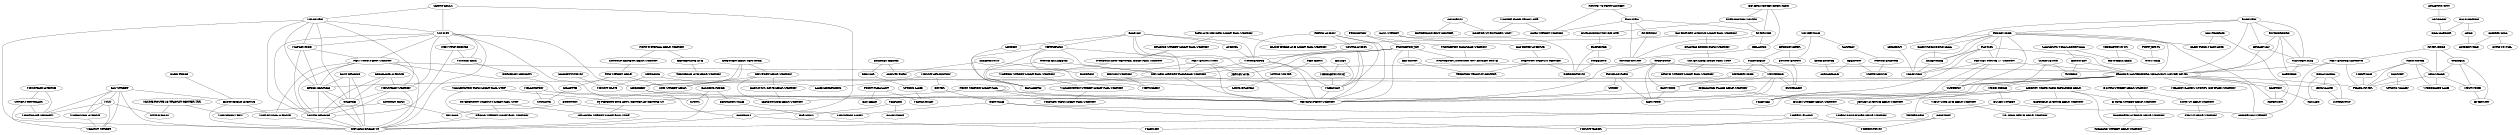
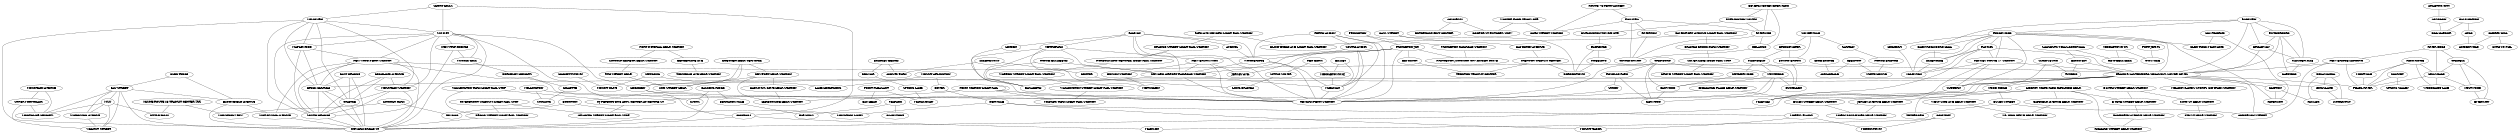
(1087, 75) -> (1087, 75)
none -> (149, 81)
(589, 83) -> (549, 83)
